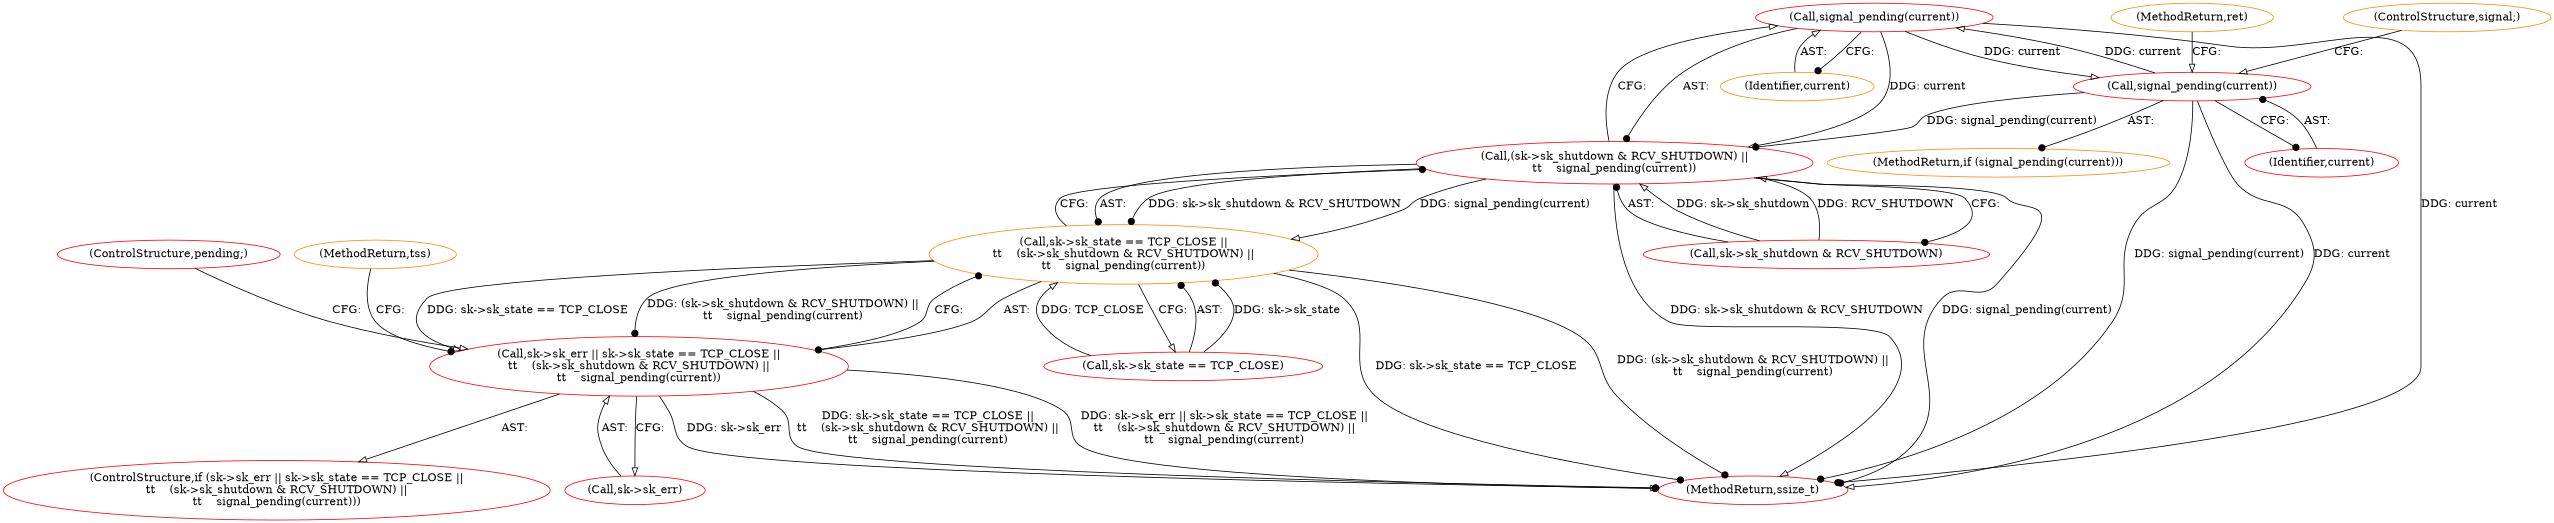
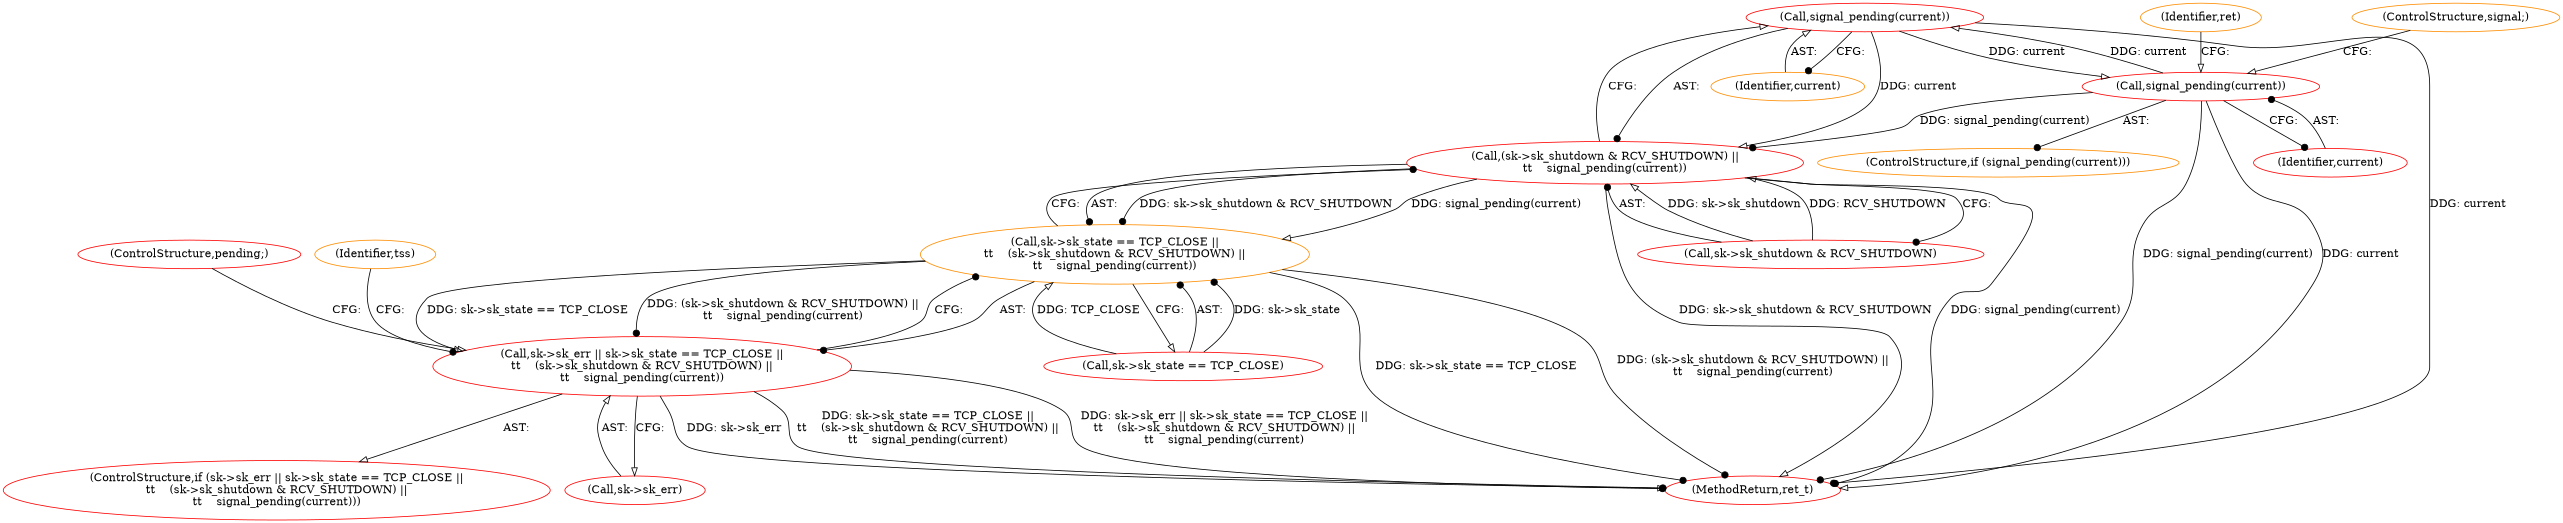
(2192, 17) -> (2201, 17)
(1998, 163) -> (1998, 163)
(375, 254) -> (375, 254)
(1753, 490) -> (1753, 490)
